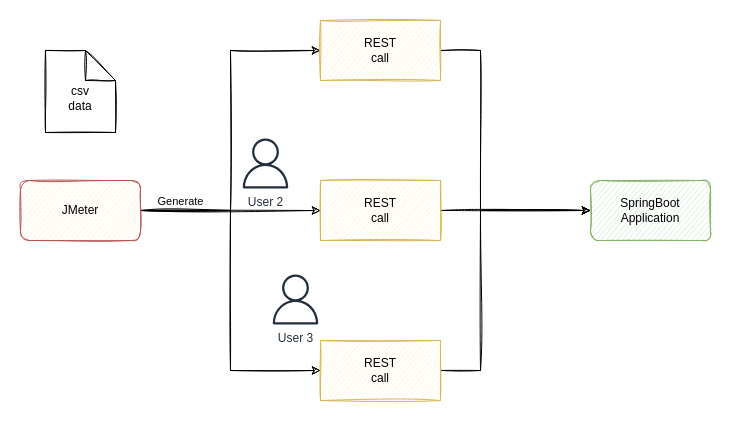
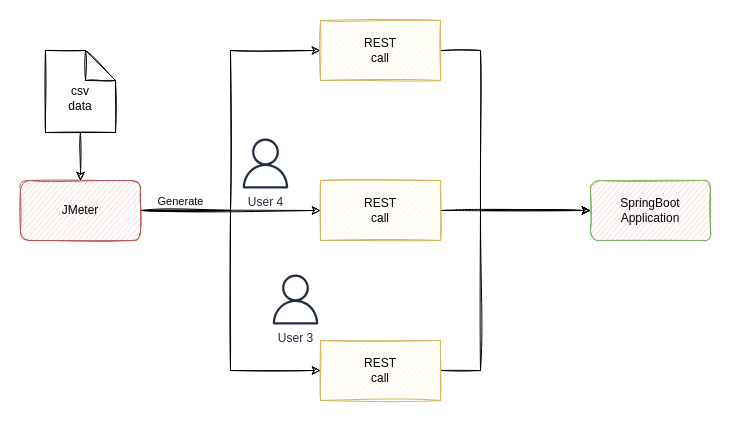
none -> (81, 154)
(266, 203) -> (266, 203)
(81, 211) -> (81, 211)
(651, 211) -> (651, 211)
